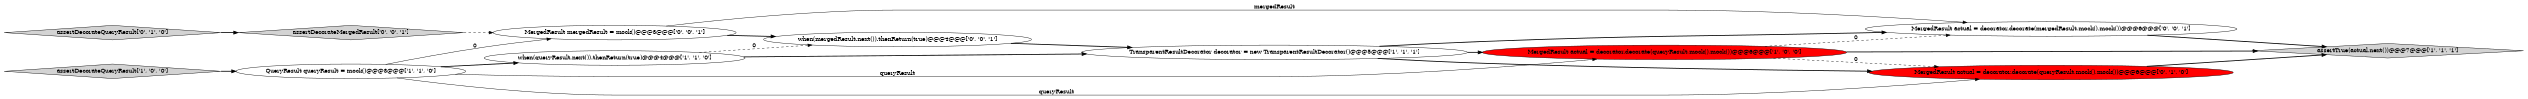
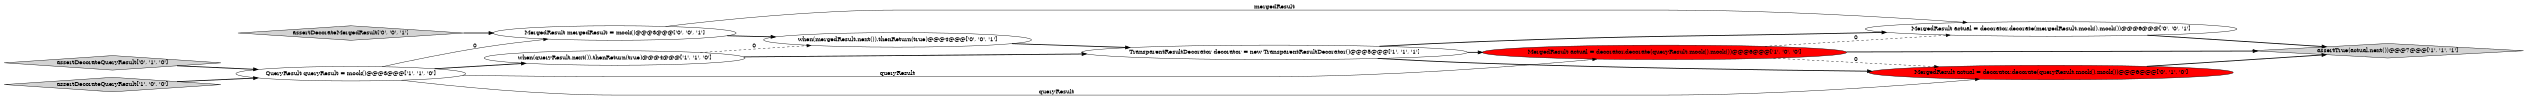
(227, 33) -> (215, 68)
(476, 33) -> (476, 33)
